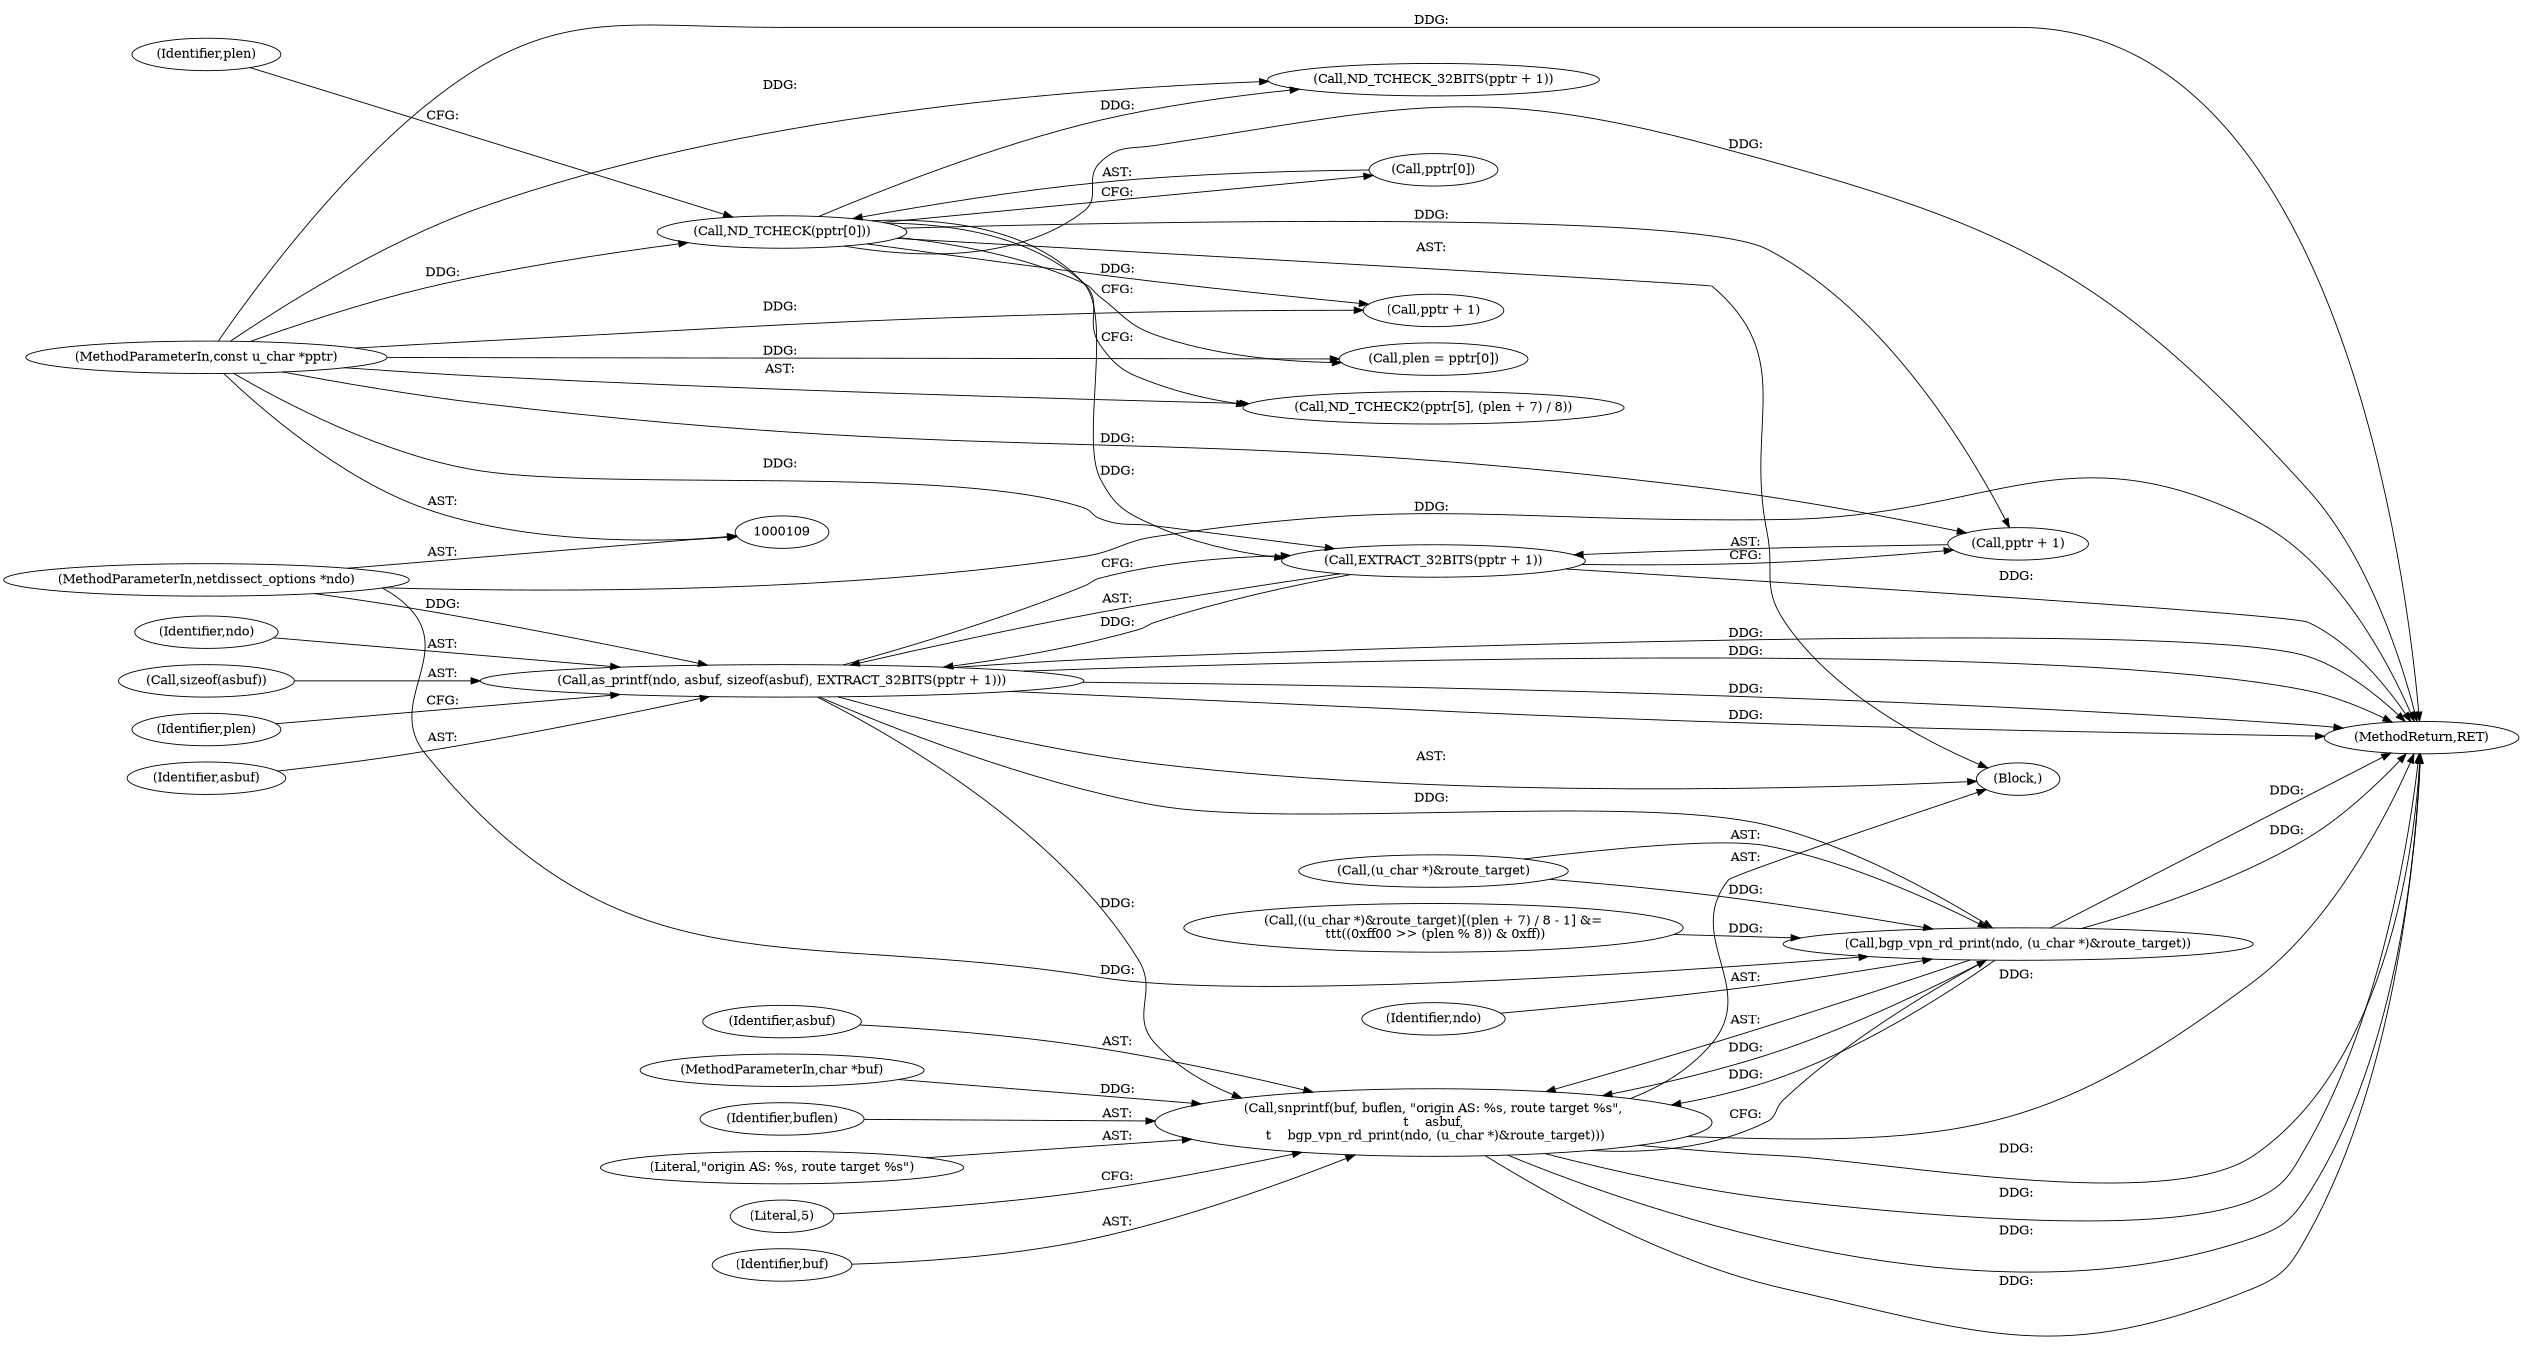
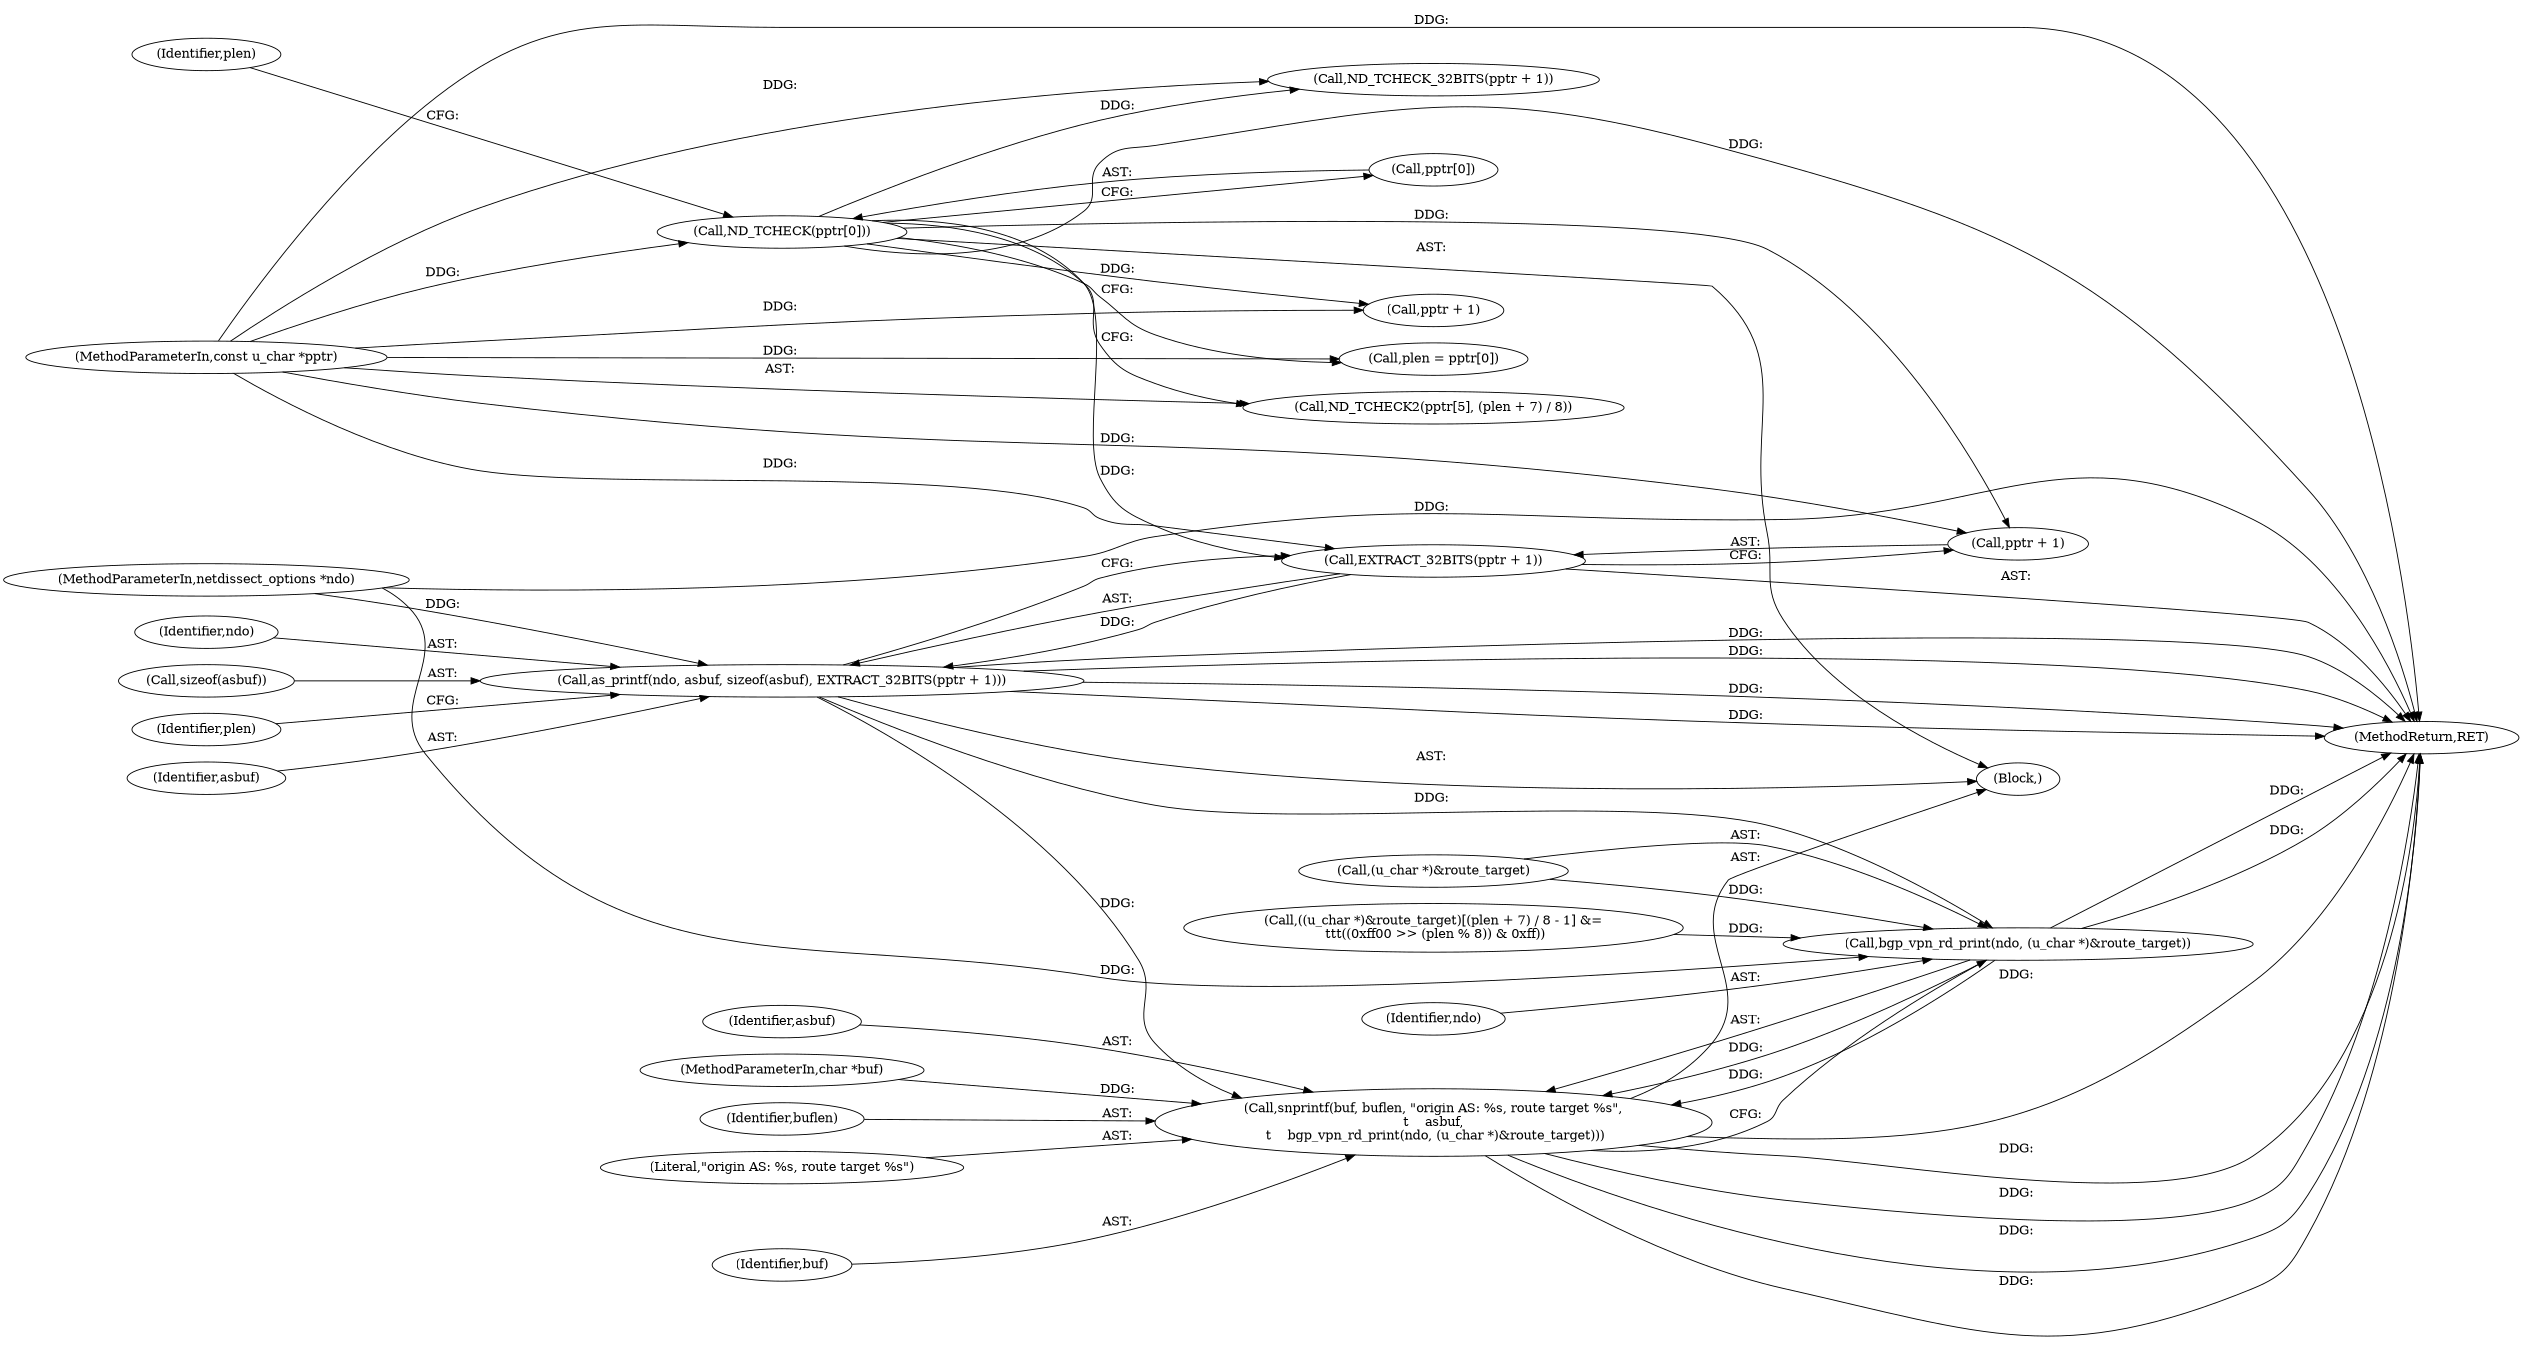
(782, 532) -> none
(2018, 577) -> (2018, 577)
(782, 1216) -> none
